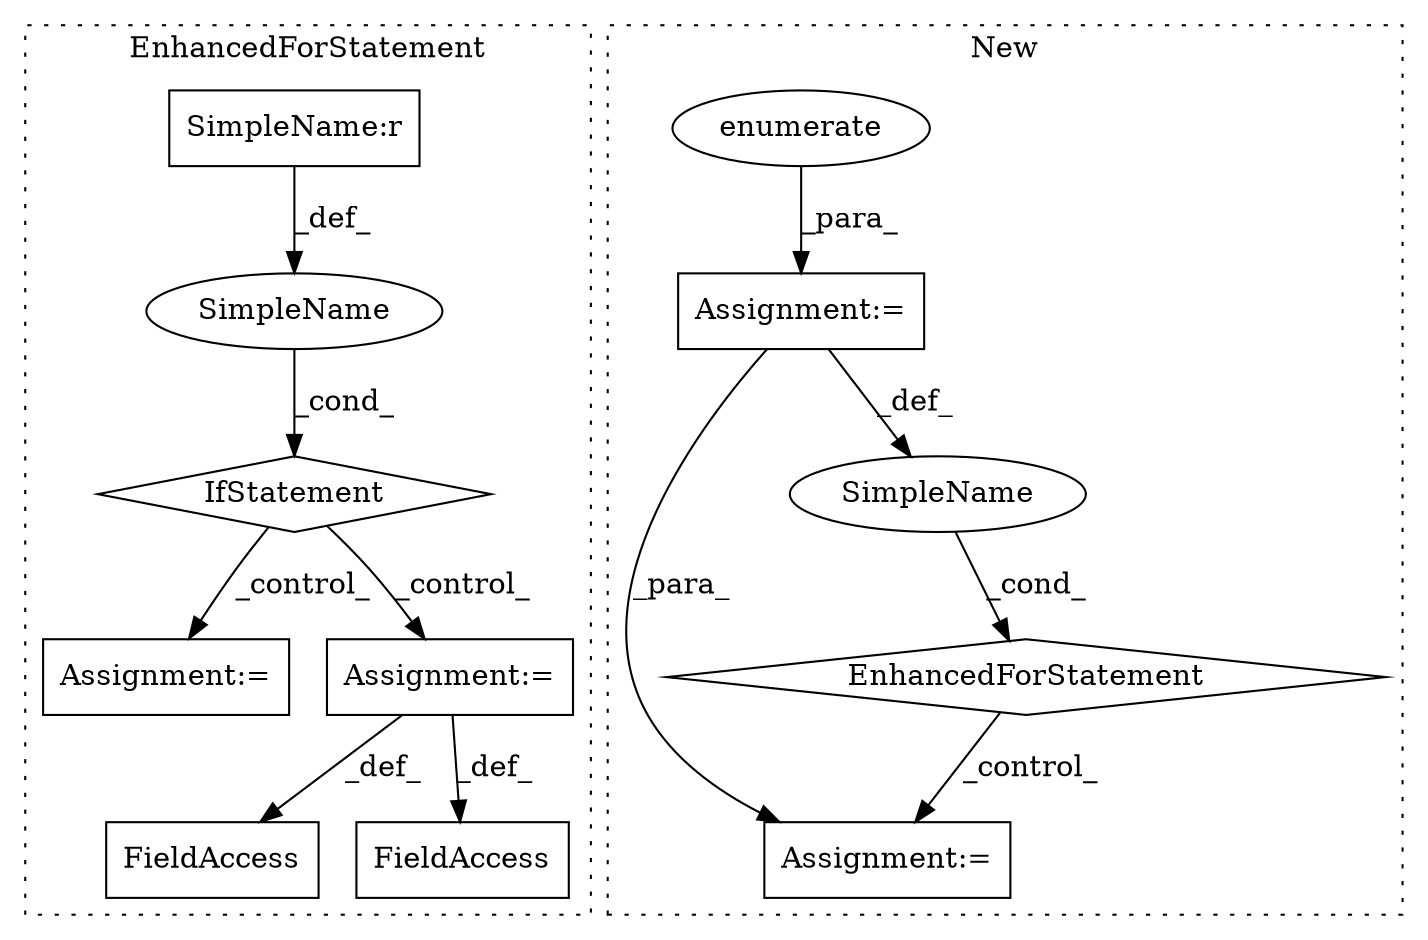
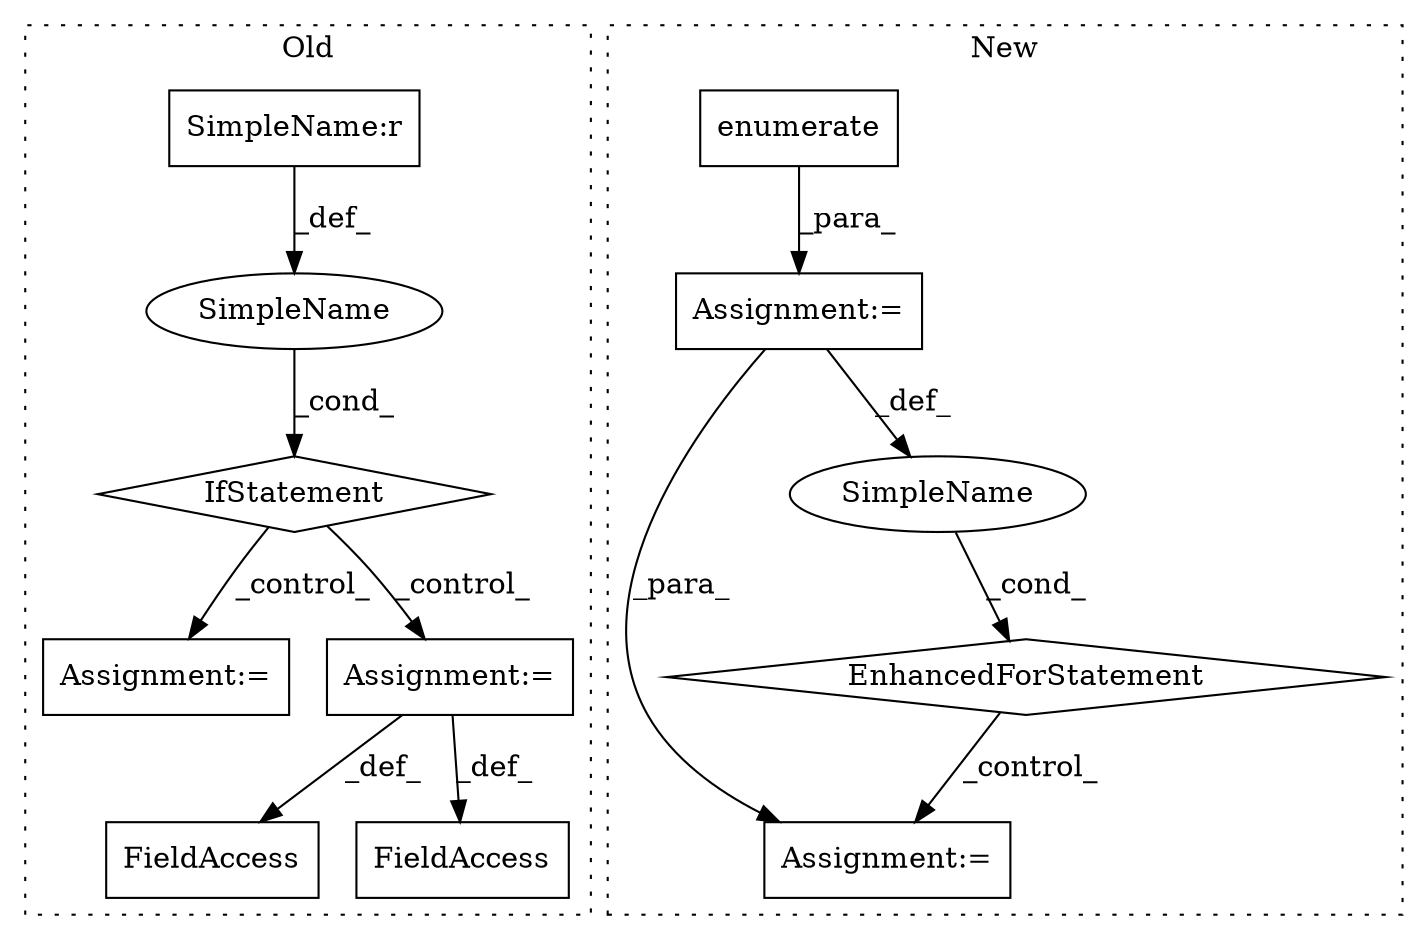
(308, 49) -> (308, 49)
(801, 128) -> (799, 128)
